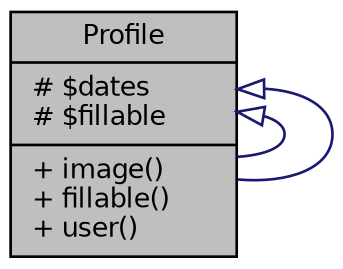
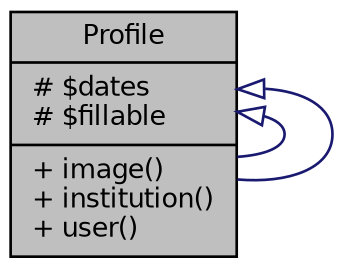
(101, 199) -> (124, 199)
